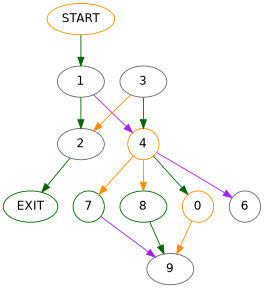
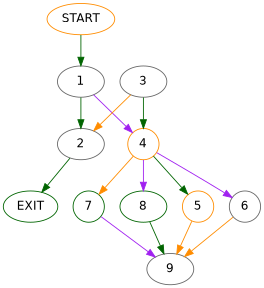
(143, 171) -> (143, 171)
(198, 207) -> (198, 207)
none -> (212, 234)
